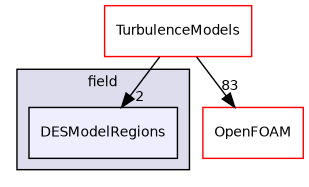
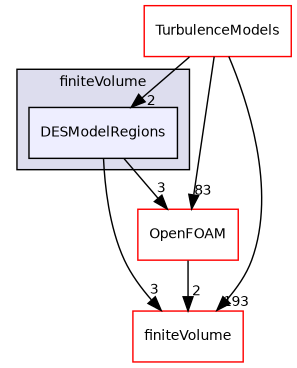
(103, 83) -> (103, 83)
none -> (141, 178)
none -> (188, 337)
